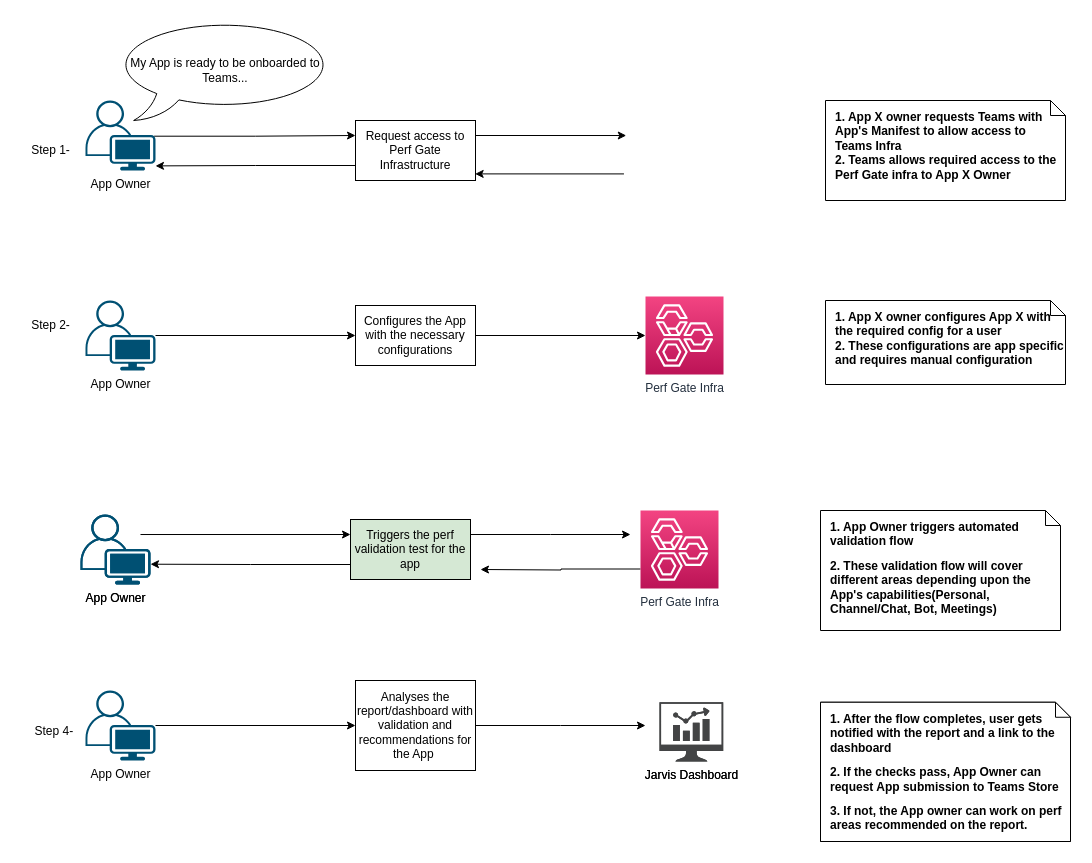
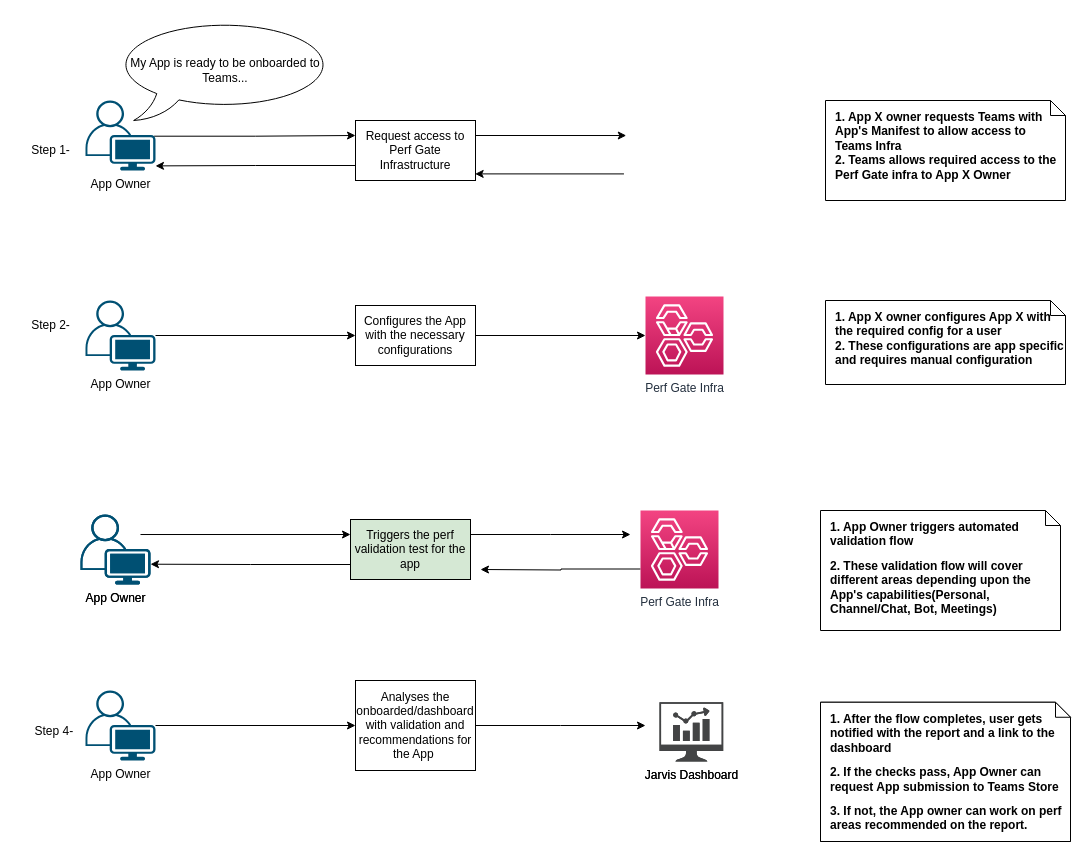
(416, 726) -> (416, 726)
